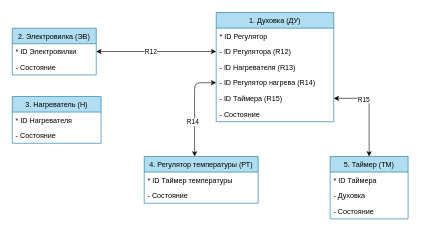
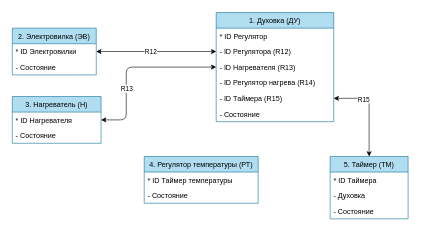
none -> (128, 68)
(195, 117) -> none
